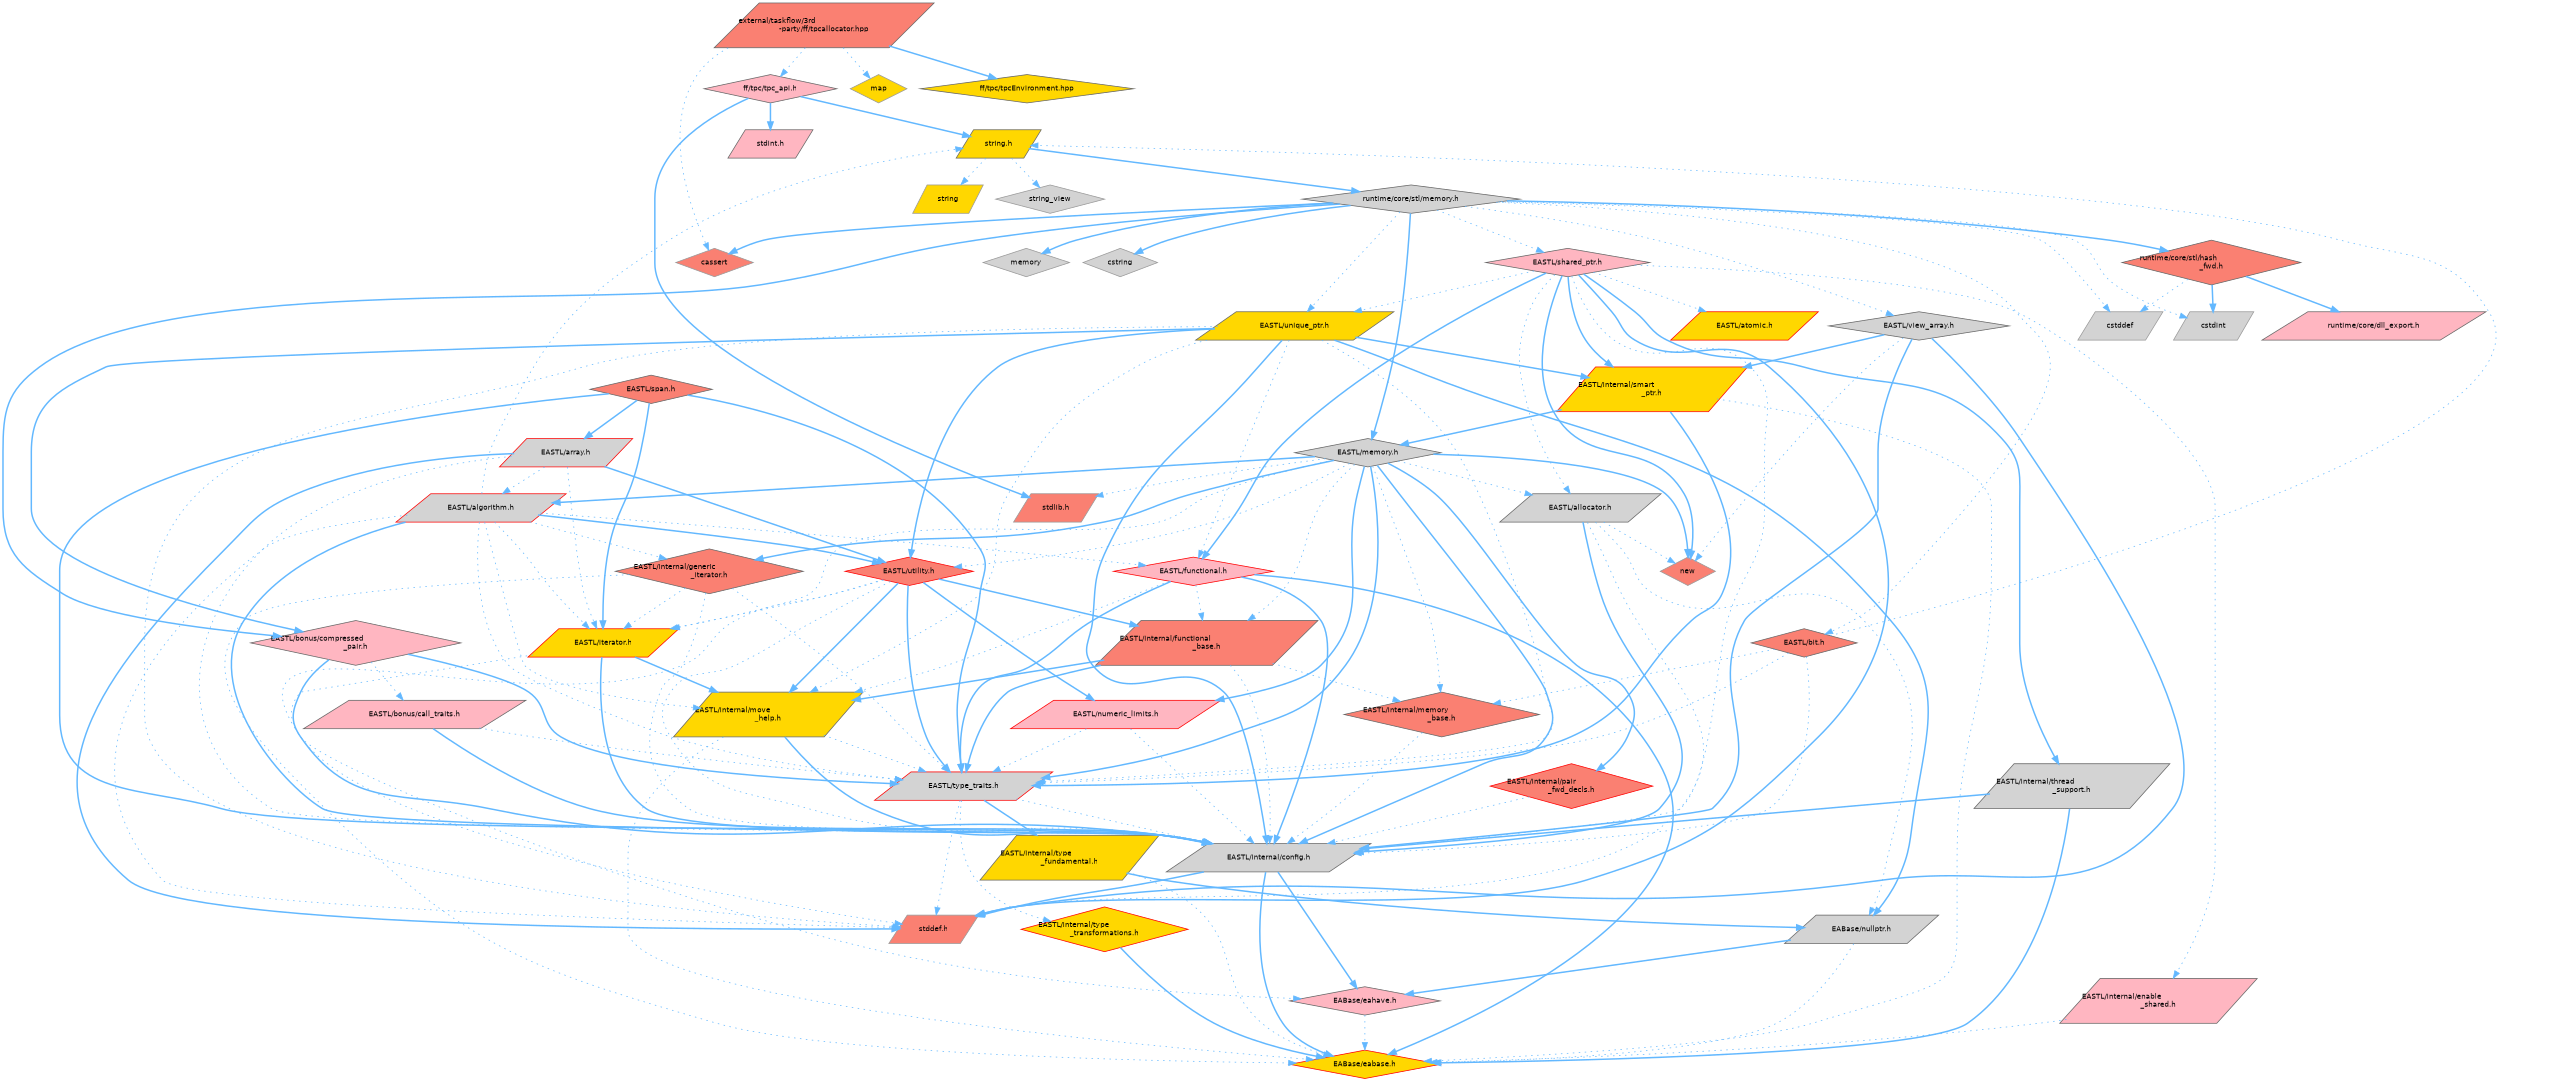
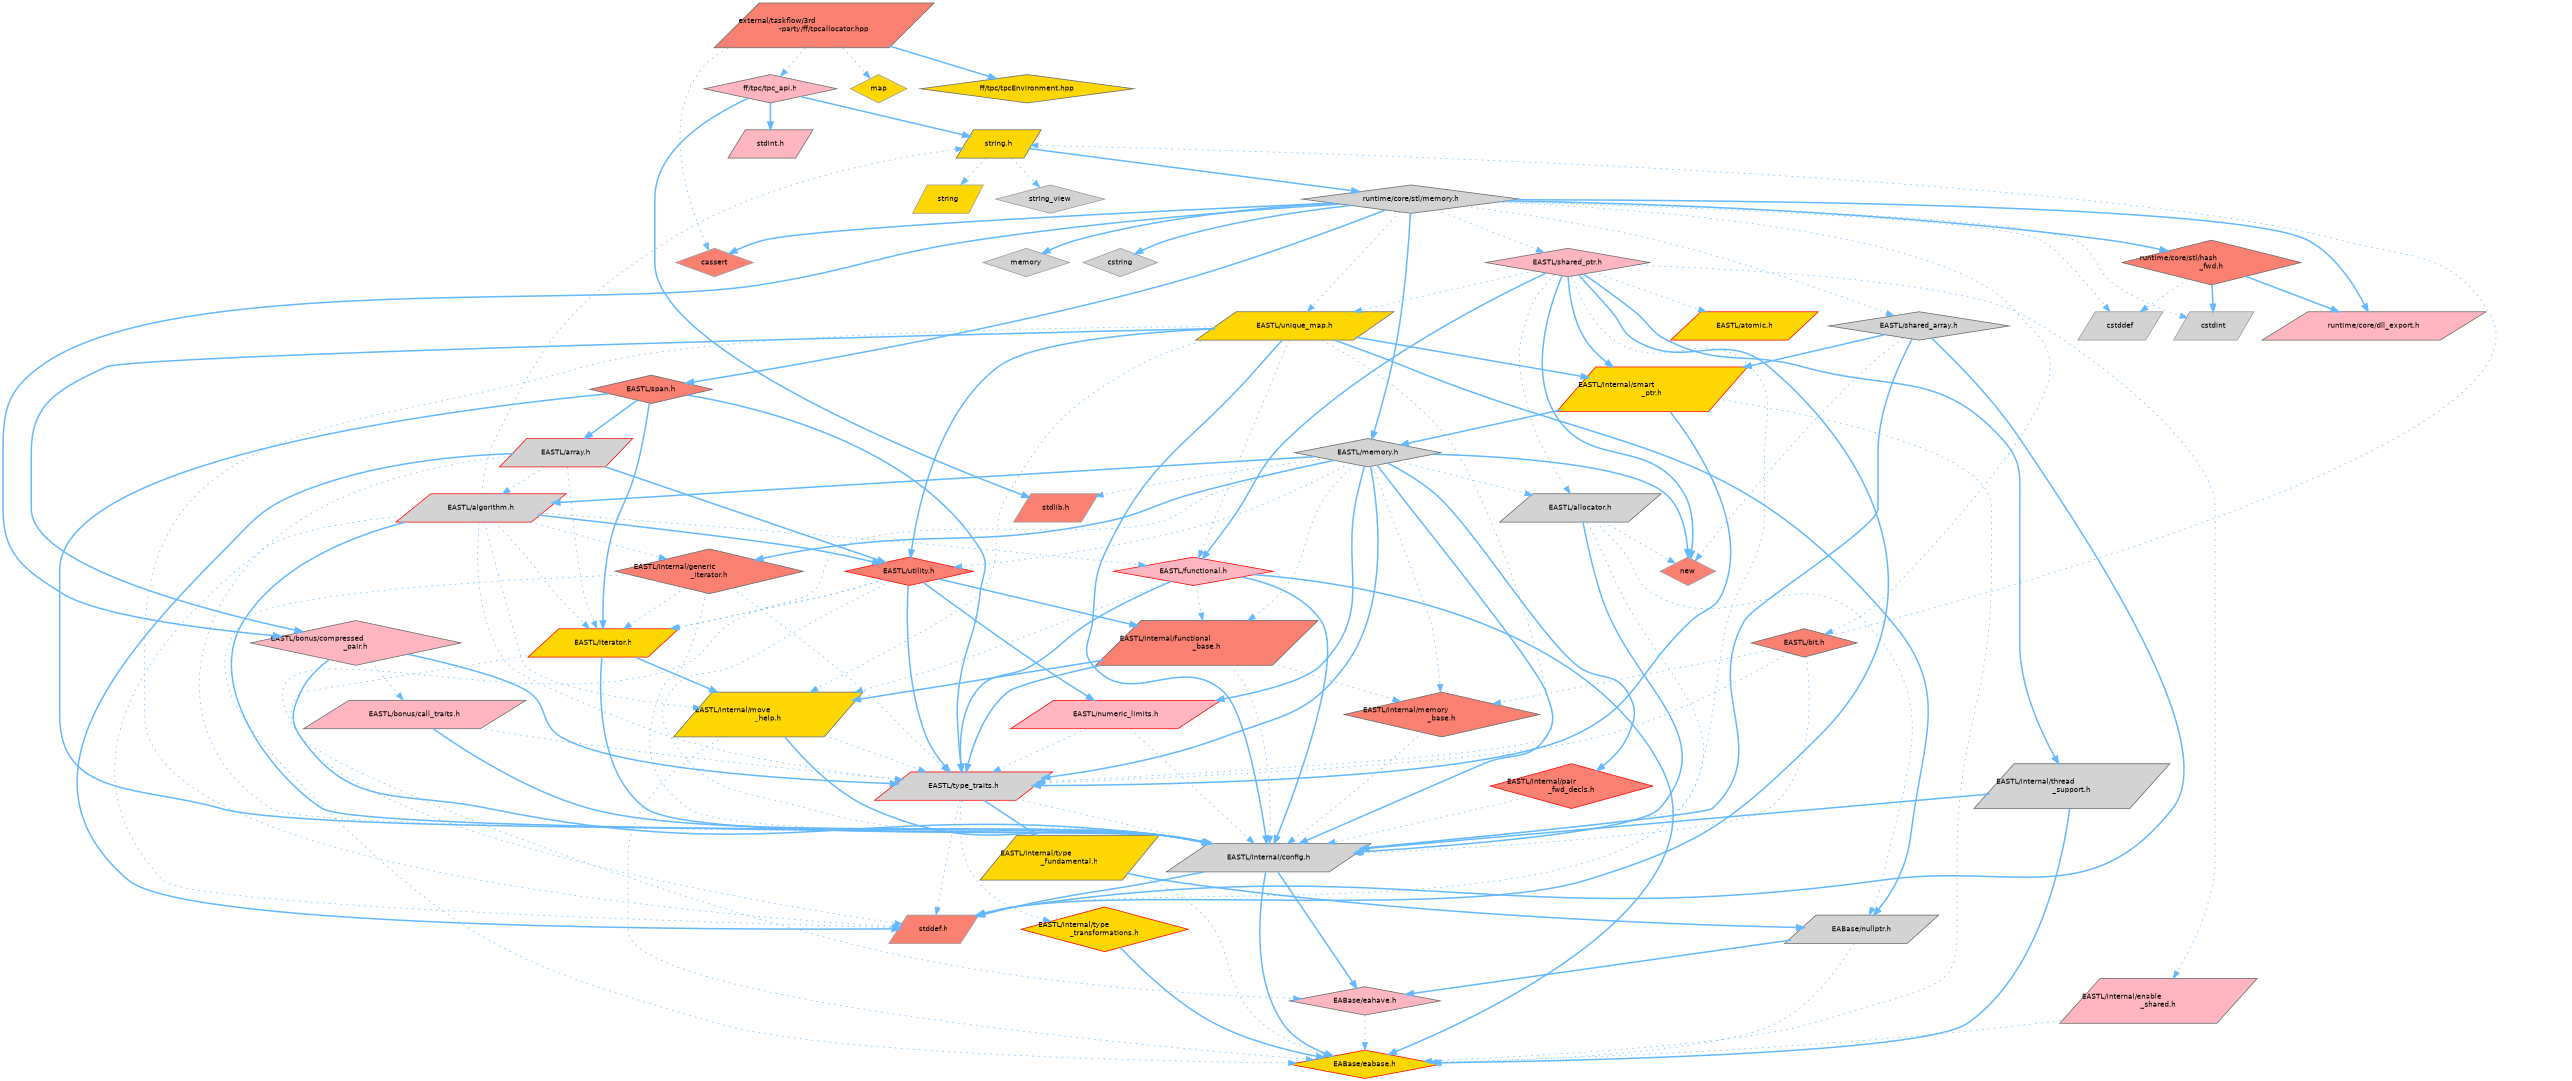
none -> (1957, 206)
none -> (1044, 315)
(1295, 326) -> (1295, 326)
(1919, 326) -> (1919, 326)
(847, 635) -> none
